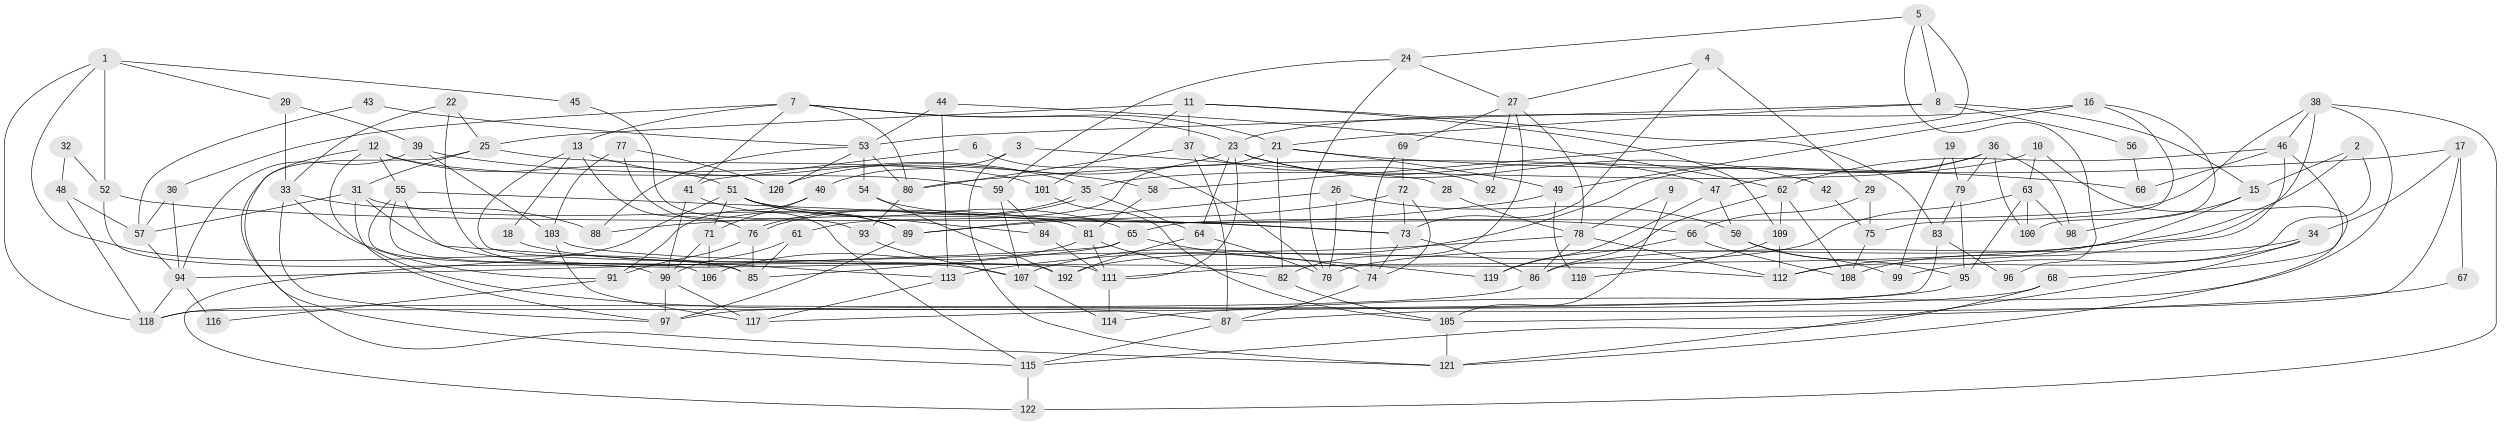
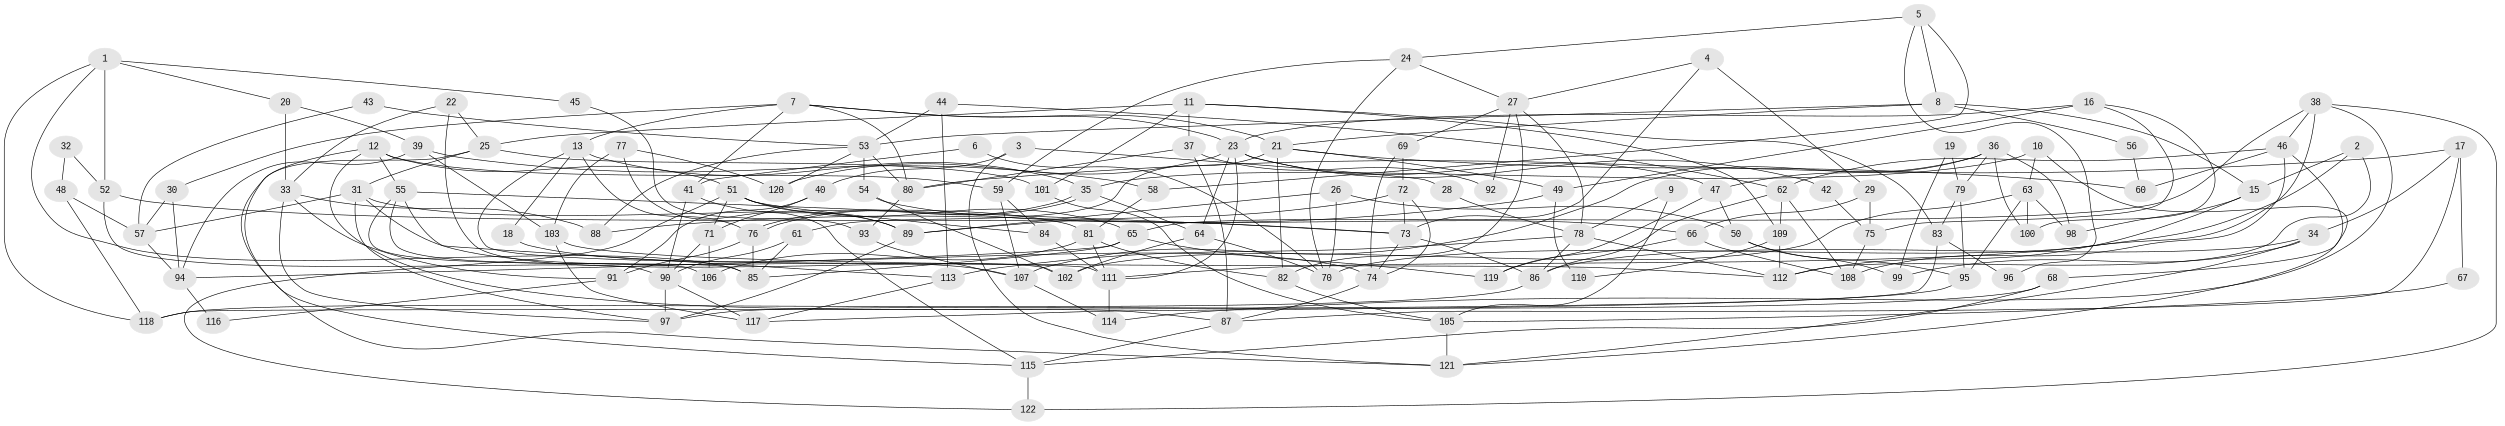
(1065, 279) -> (1065, 279)
(163, 301) -> none
